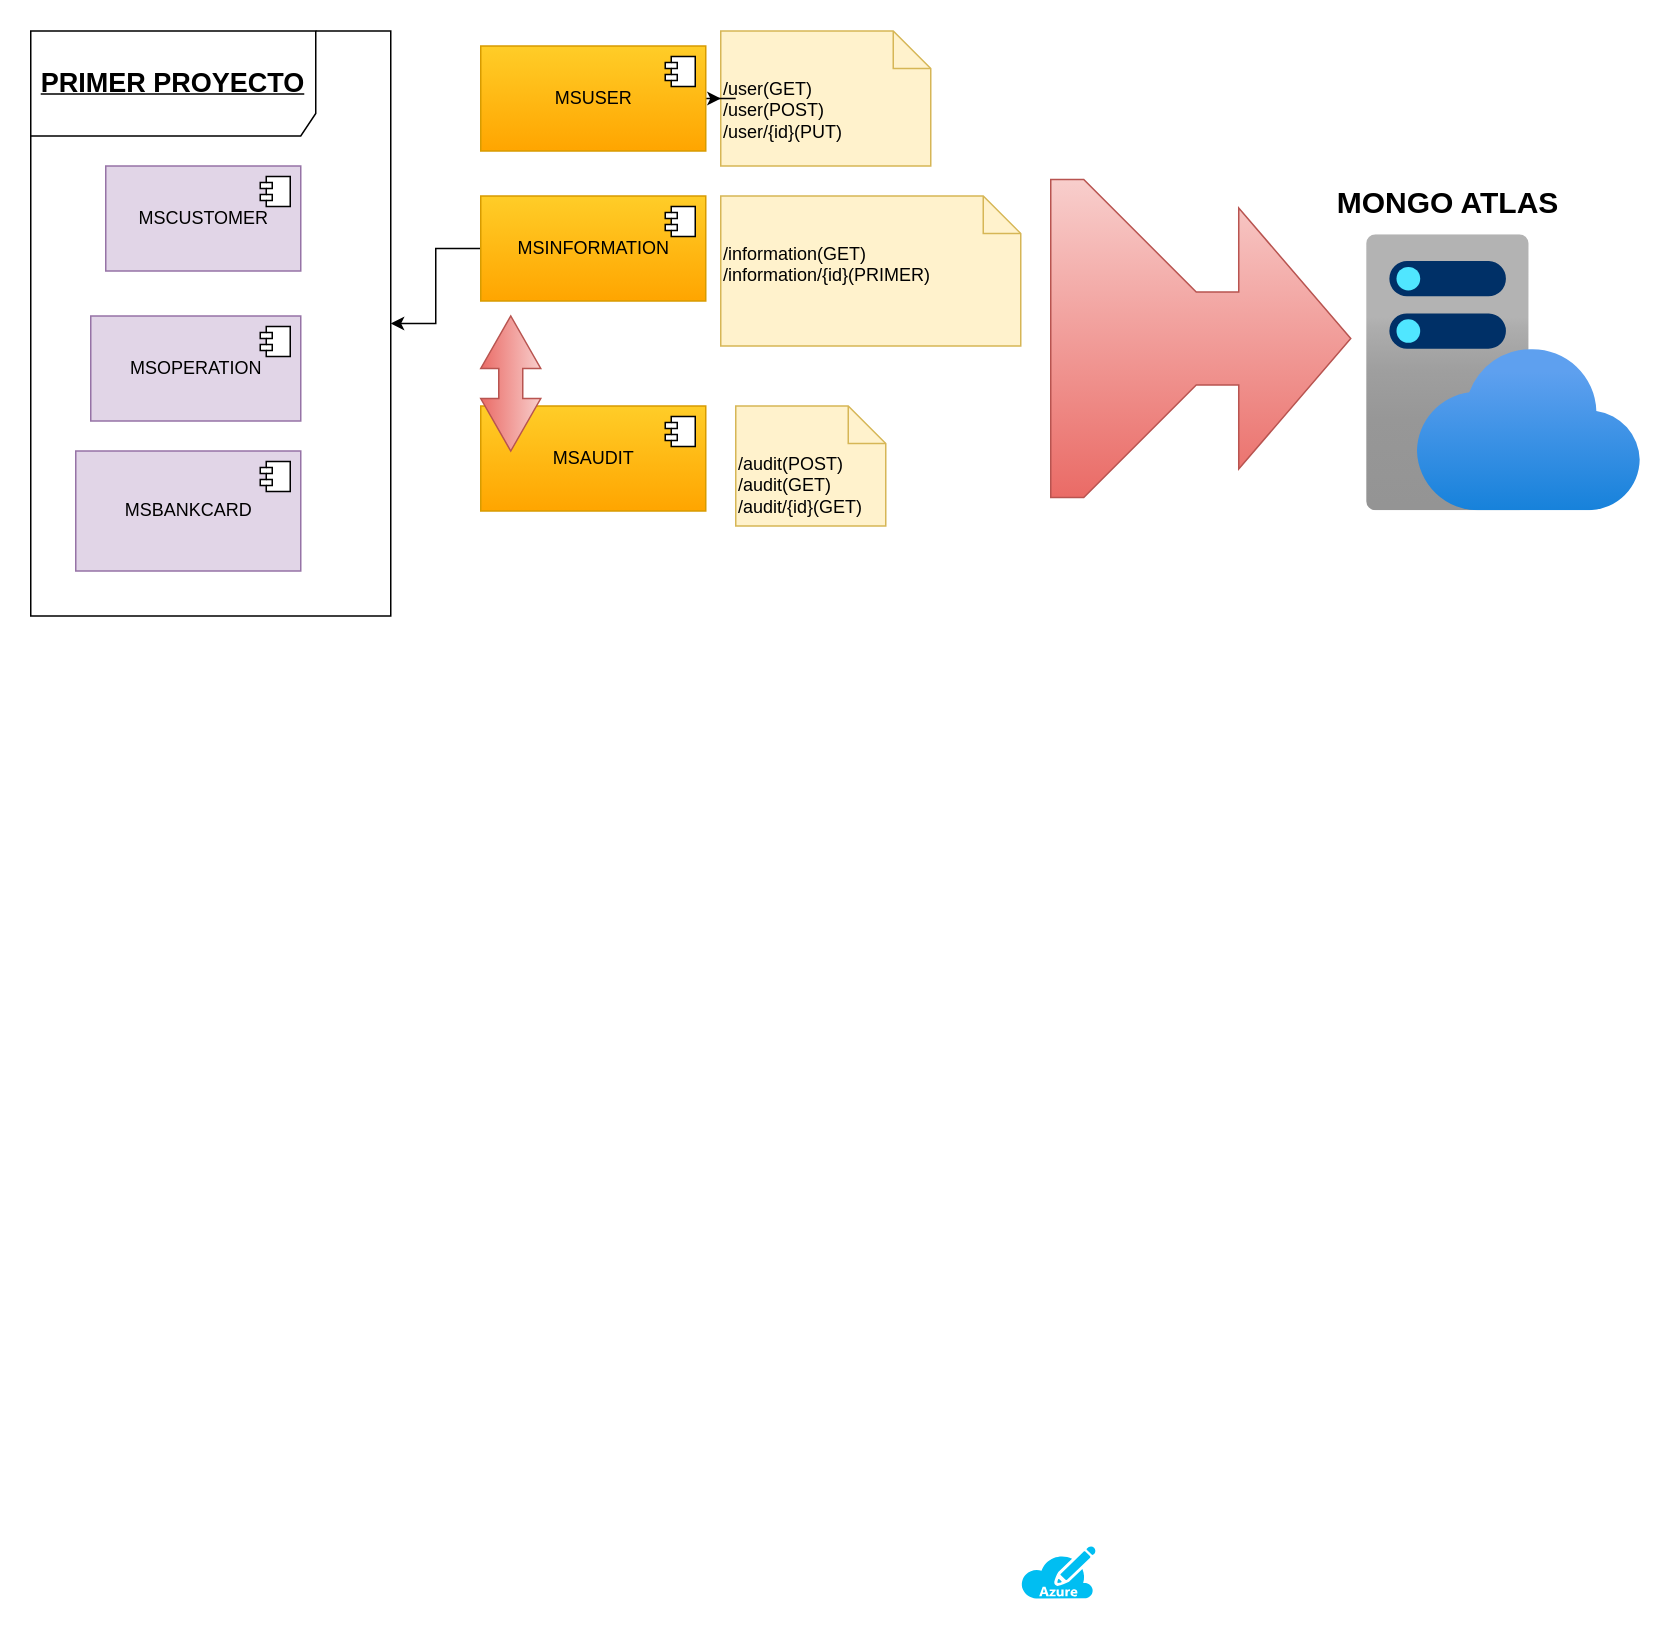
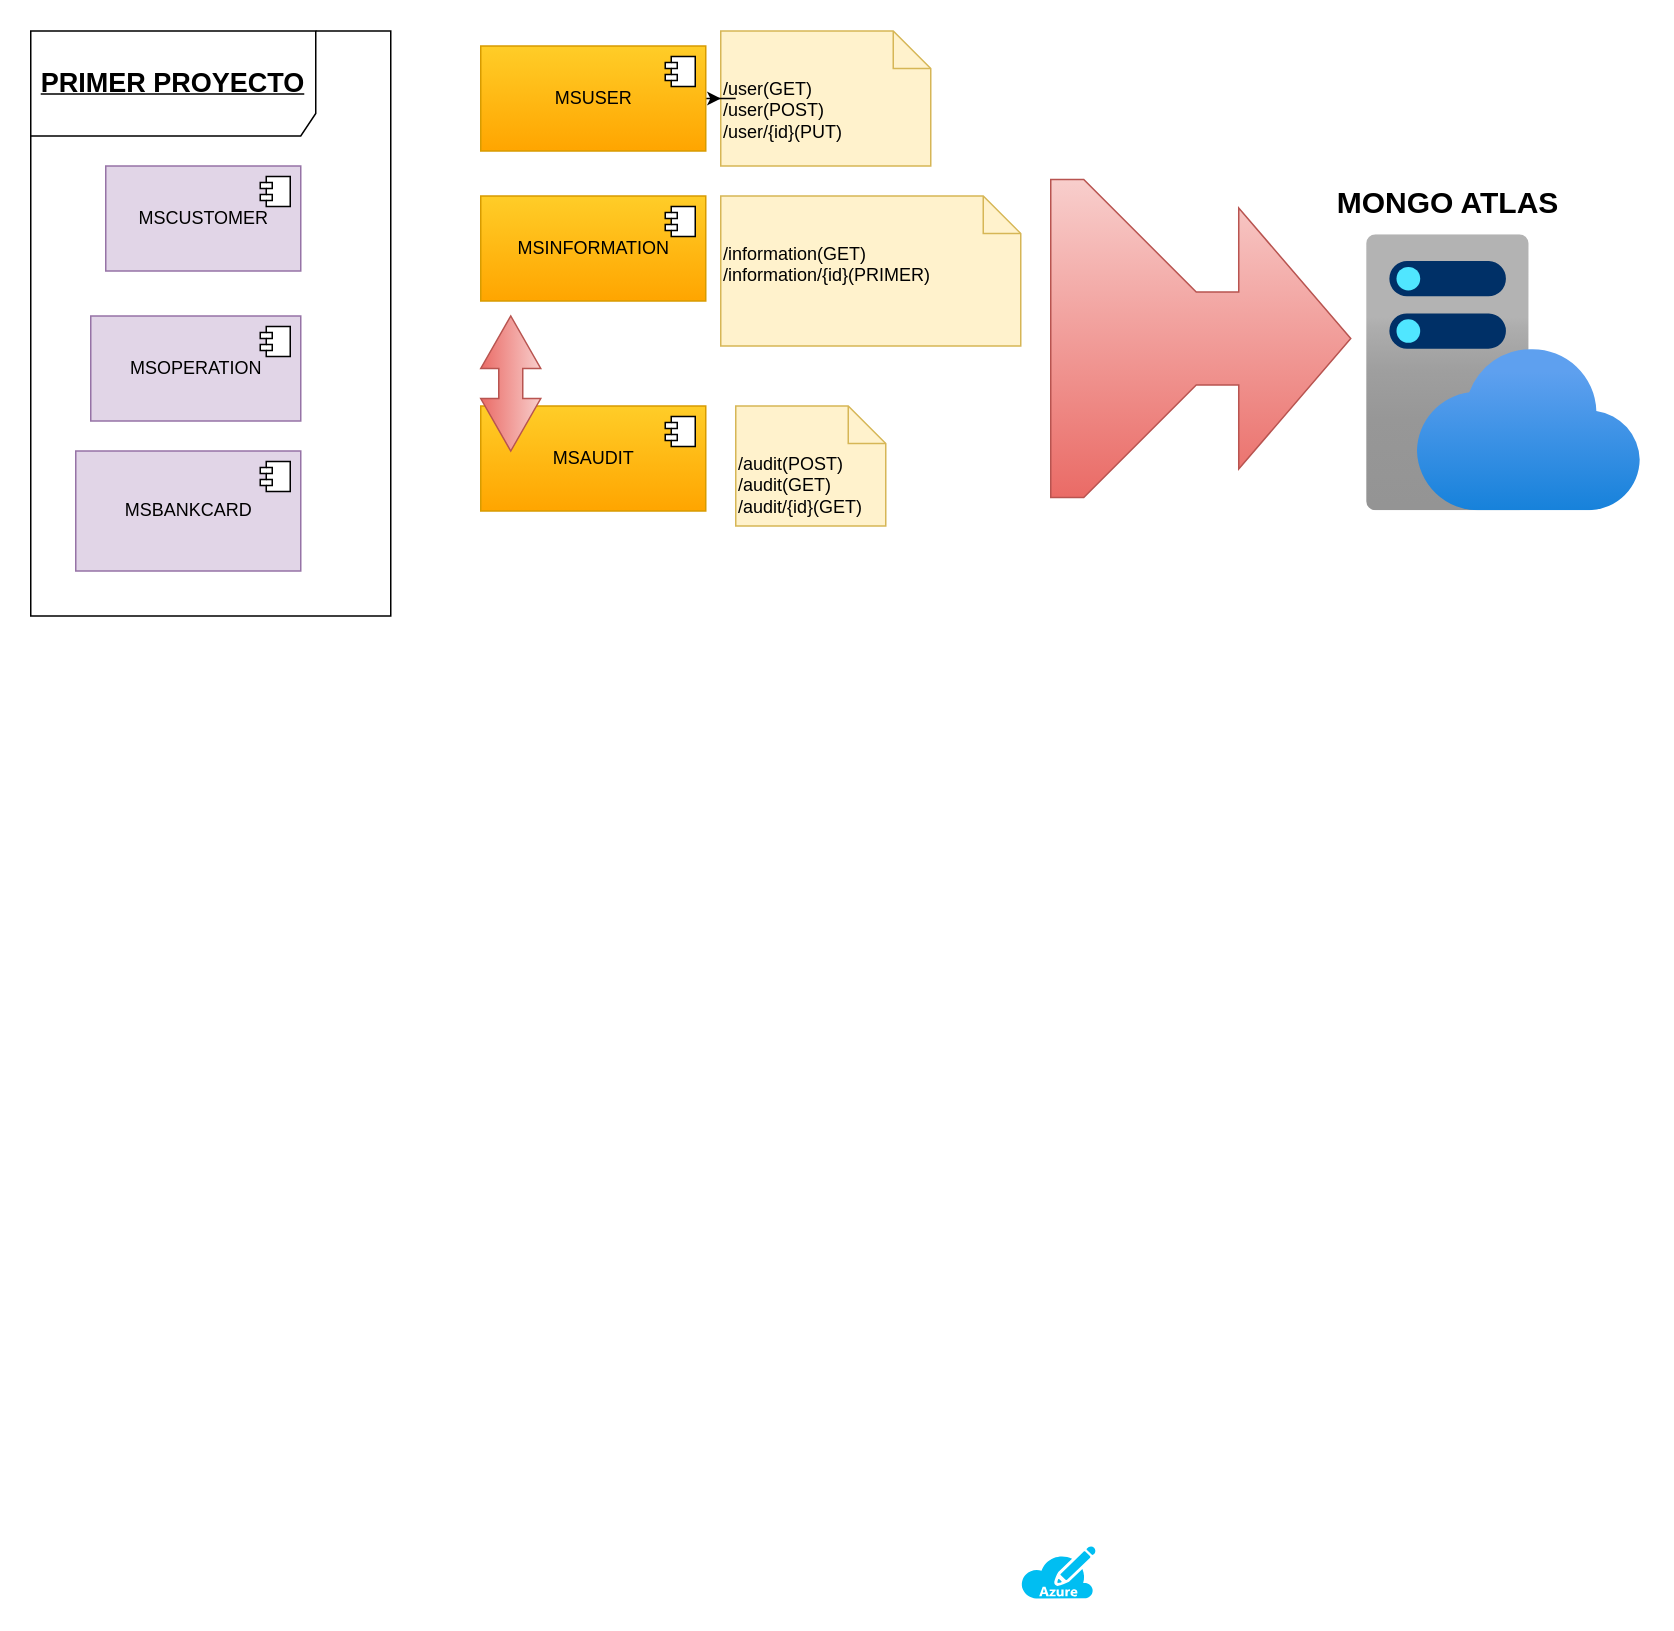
(436, 280) -> none
